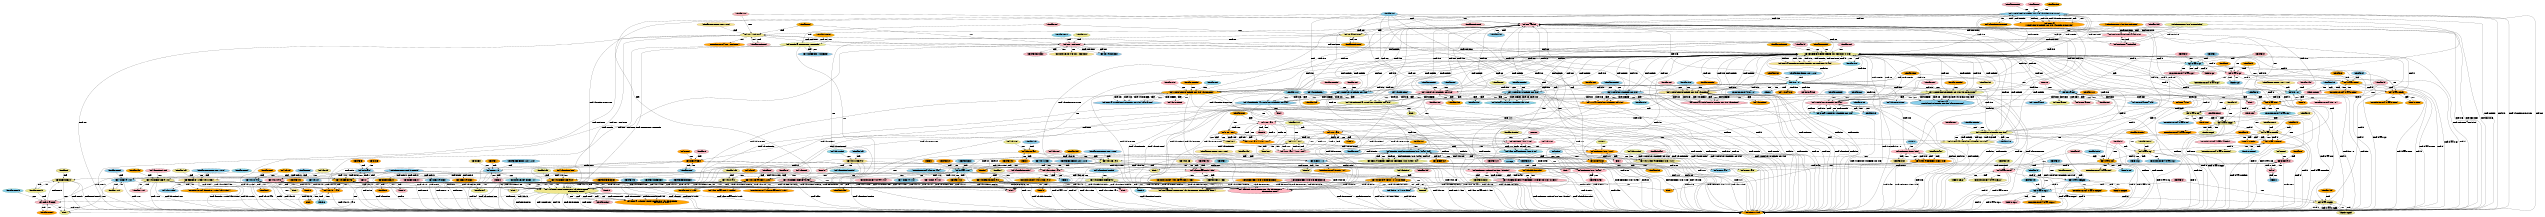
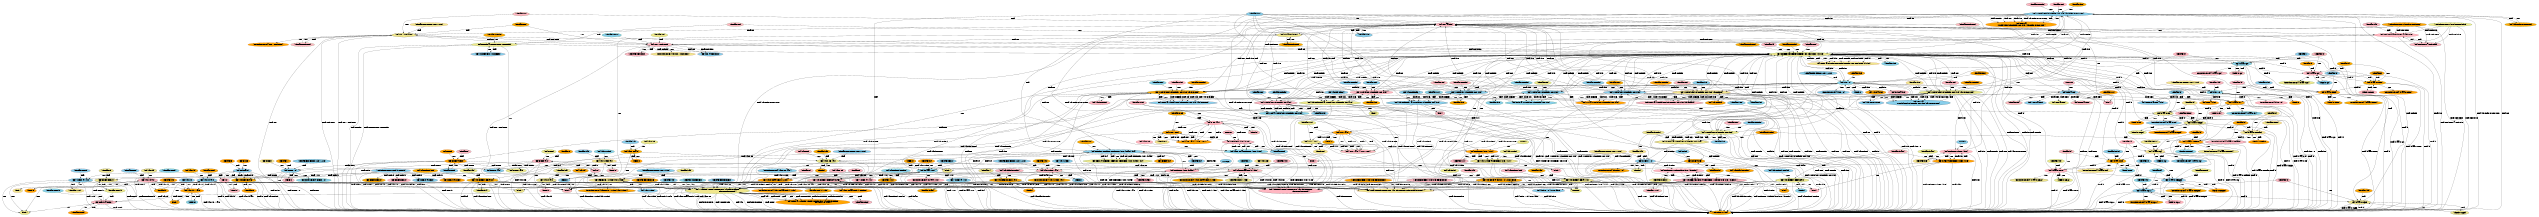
none -> (417, 166)
